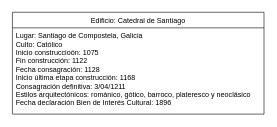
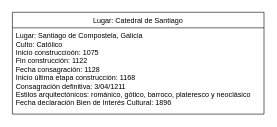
(138, 20) -> (138, 20)
